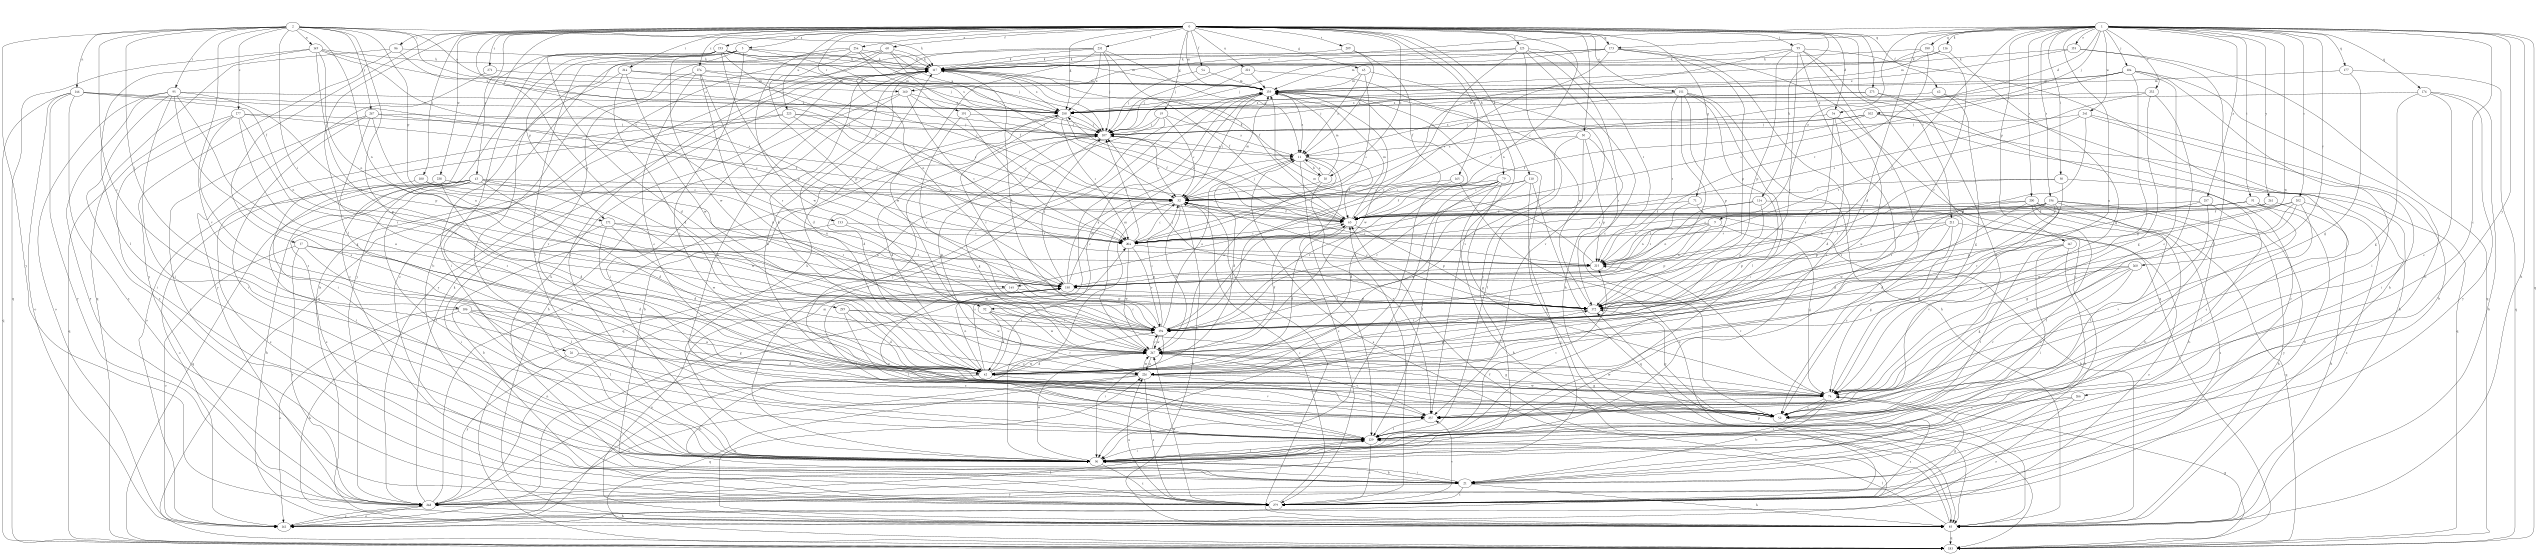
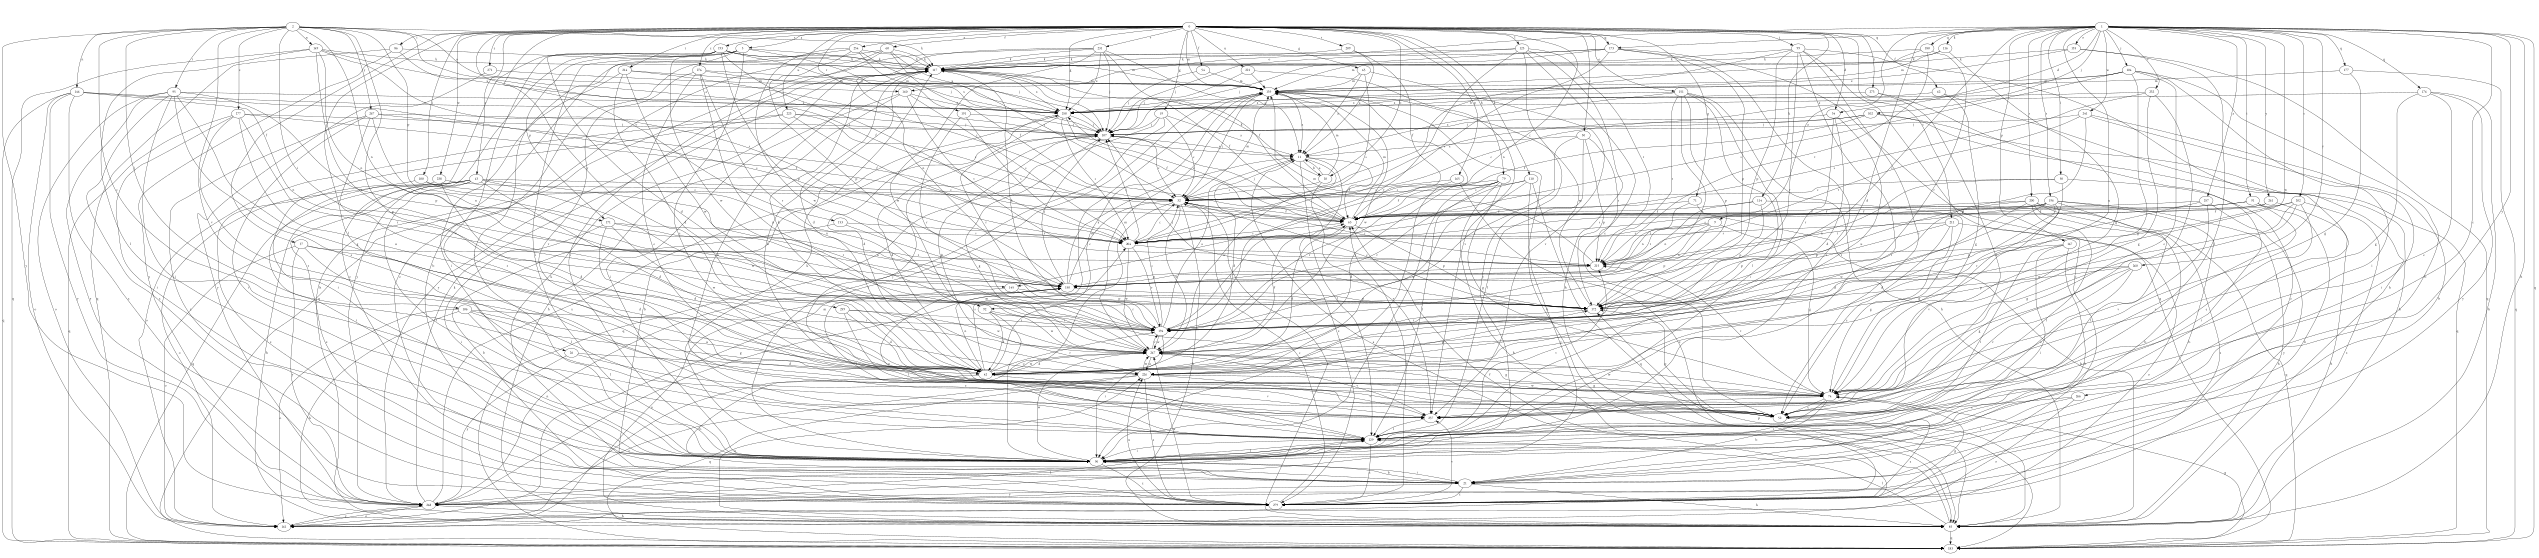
(1319, 110) -> none
